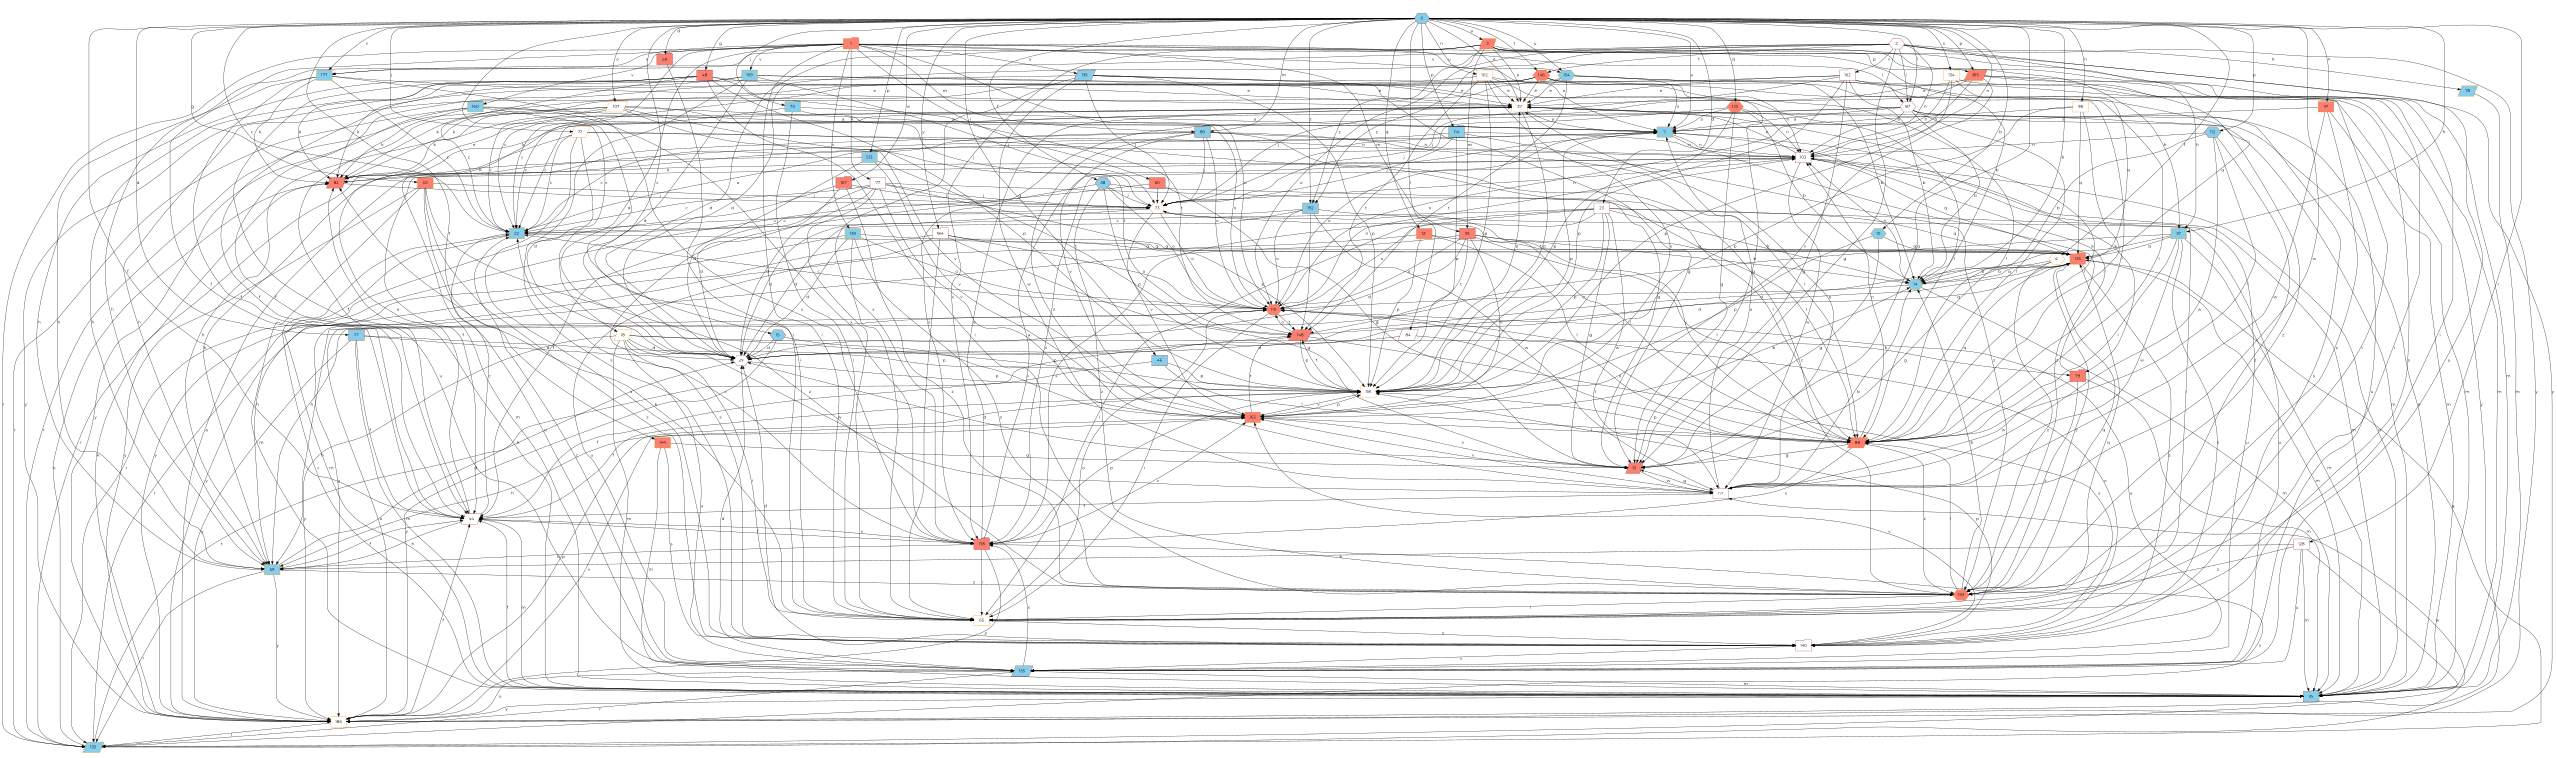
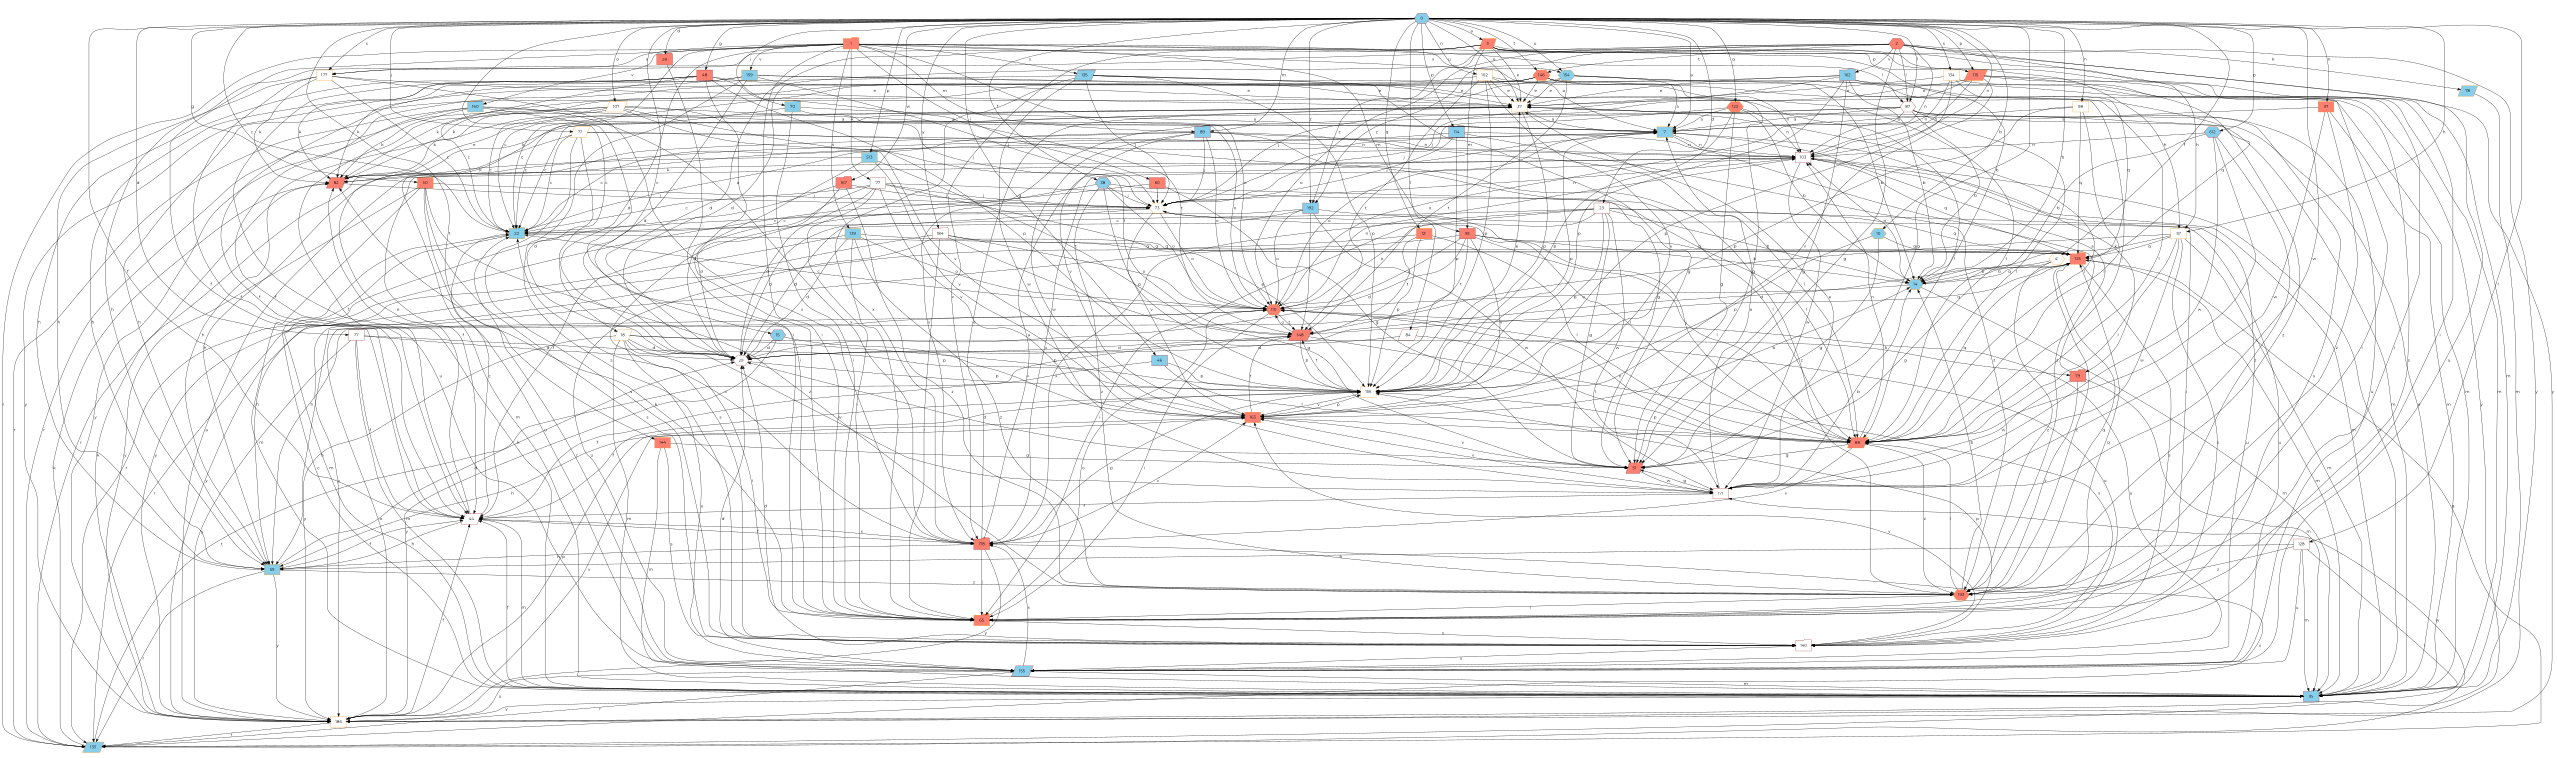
(1897, 44) -> (1897, 44)
(324, 75) -> (324, 75)
(1847, 75) -> (1847, 75)
(1976, 75) -> (1976, 75)
(1721, 119) -> (1748, 93)
(2213, 132) -> (2213, 132)
(2179, 234) -> (2179, 234)
(1749, 250) -> (1391, 301)
(1054, 310) -> (1054, 310)
(1379, 333) -> (1034, 350)
(356, 335) -> (356, 335)
(1213, 568) -> (811, 365)
(982, 620) -> (982, 620)
